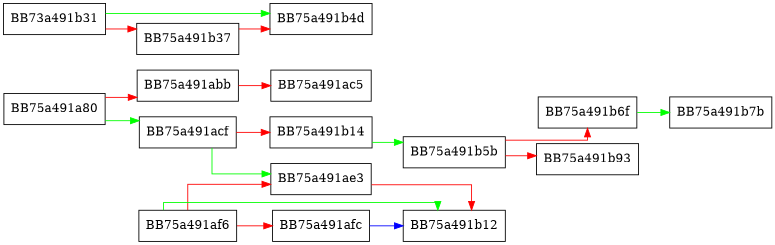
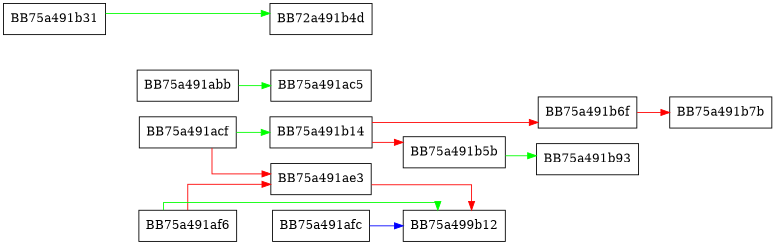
(55, 19) -> (55, 19)
(321, 19) -> (321, 19)
(188, 39) -> none
(250, 86) -> (250, 86)
(55, 109) -> none
(649, 112) -> (649, 112)
(249, 132) -> (249, 132)
(548, 140) -> (451, 122)
(383, 142) -> (383, 142)
(517, 156) -> (517, 156)
(224, 174) -> (224, 174)
(250, 226) -> none
(454, 226) -> (454, 226)
